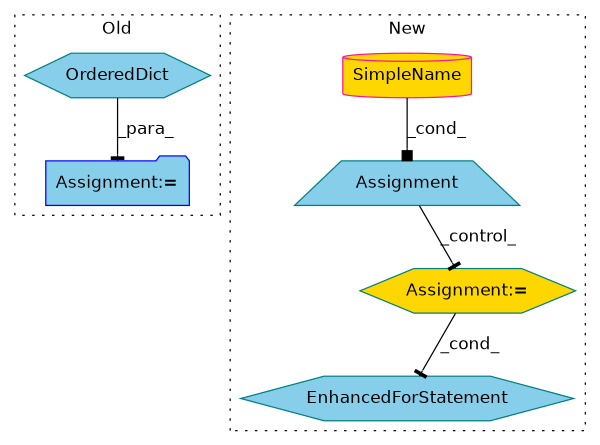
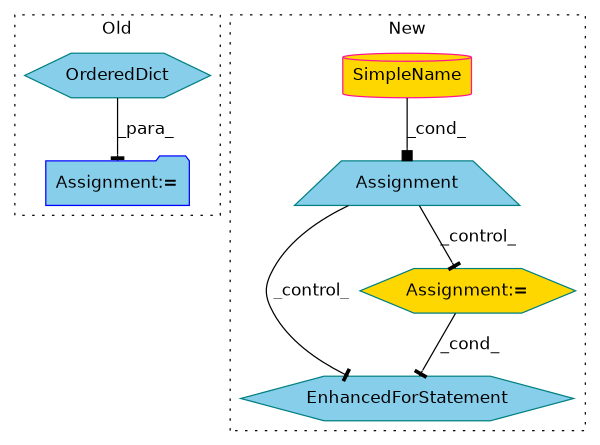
none -> (267, 288)
